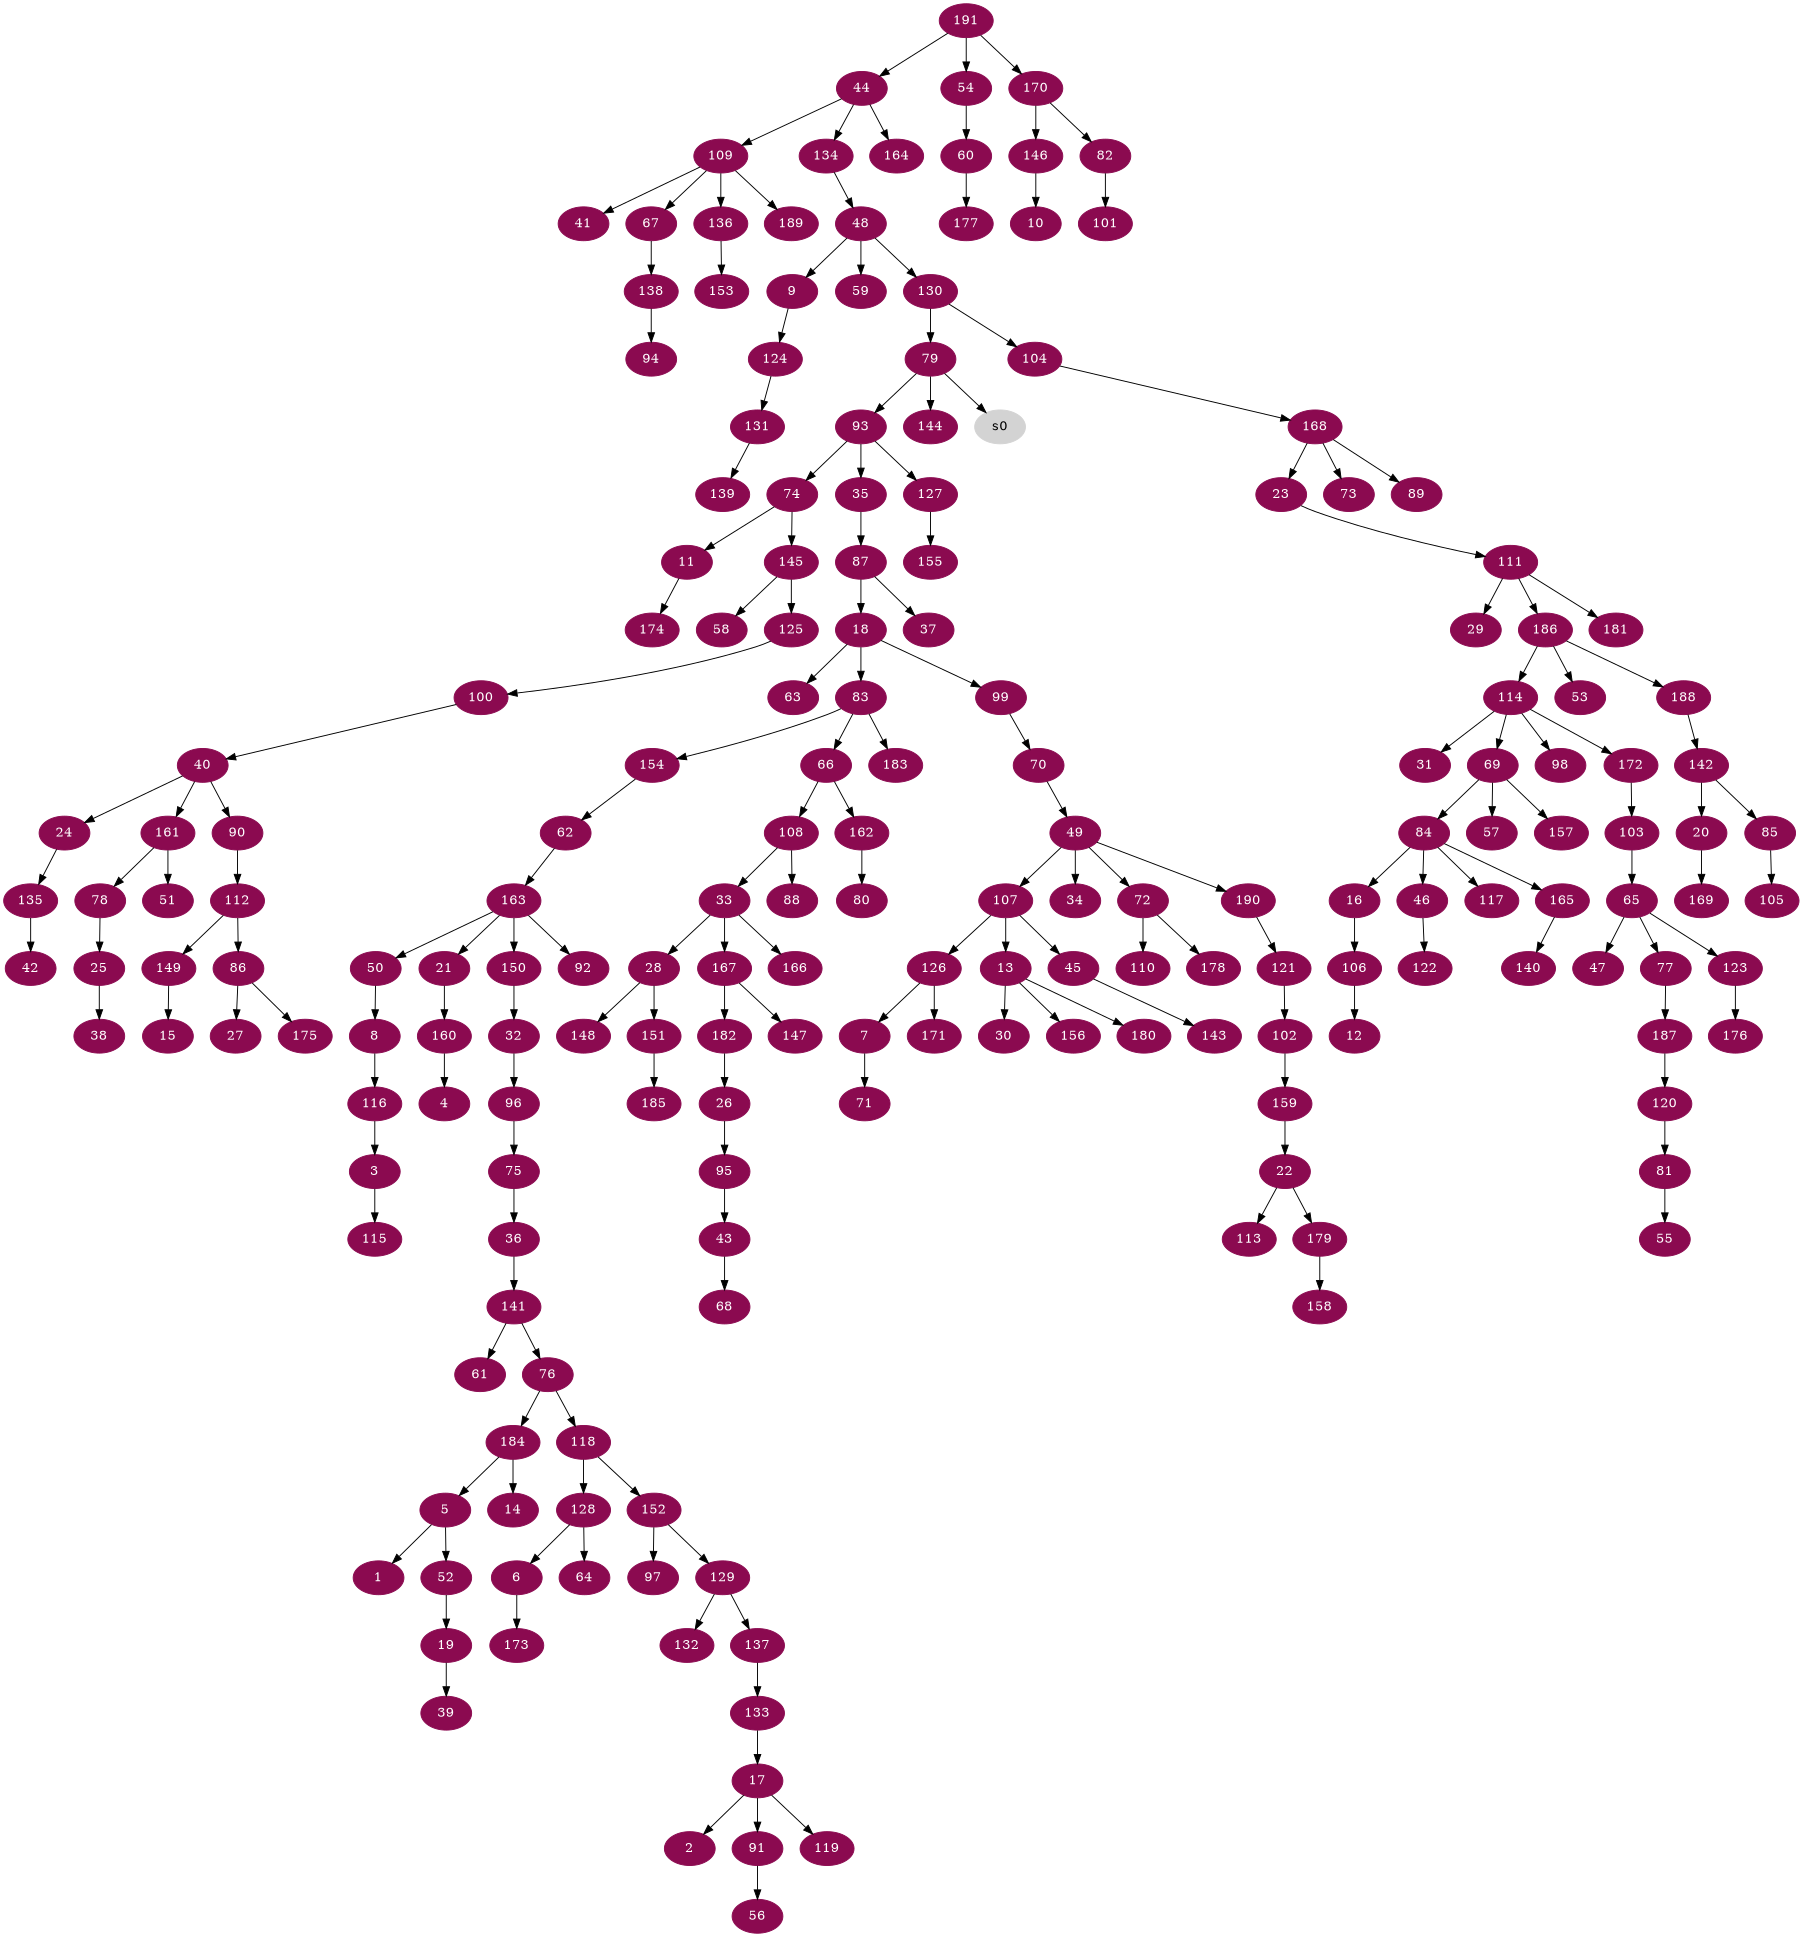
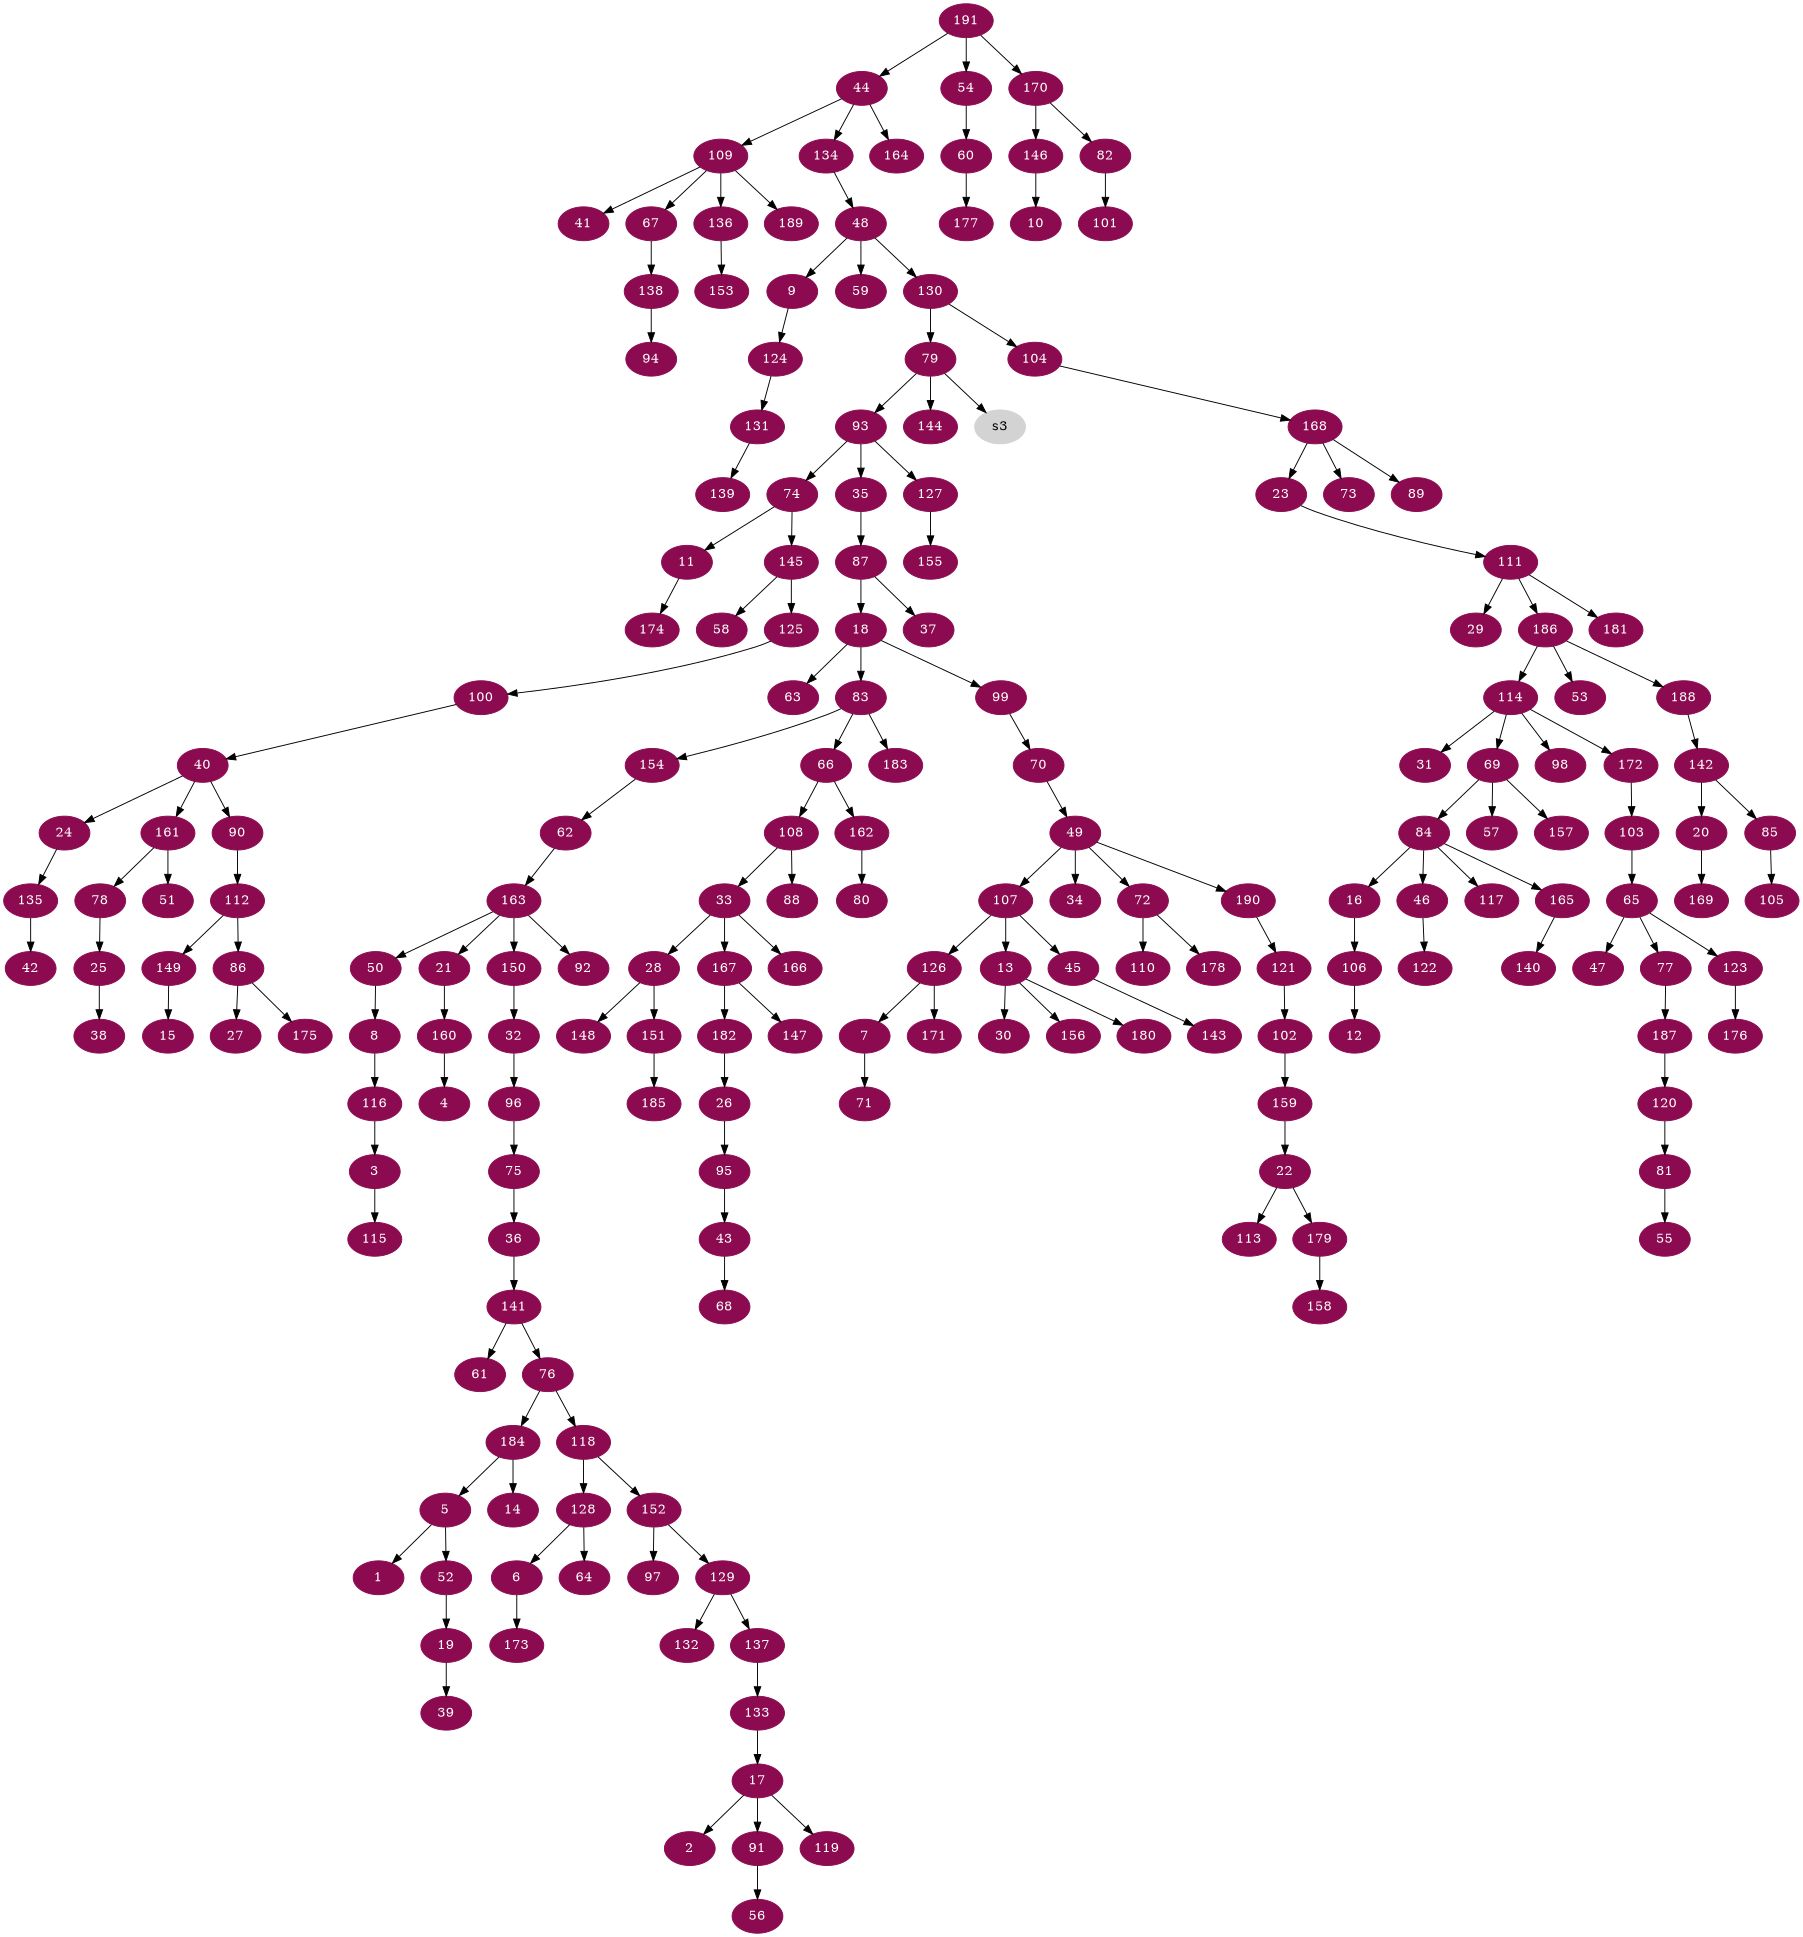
(1000, 427) -> (1000, 427)
